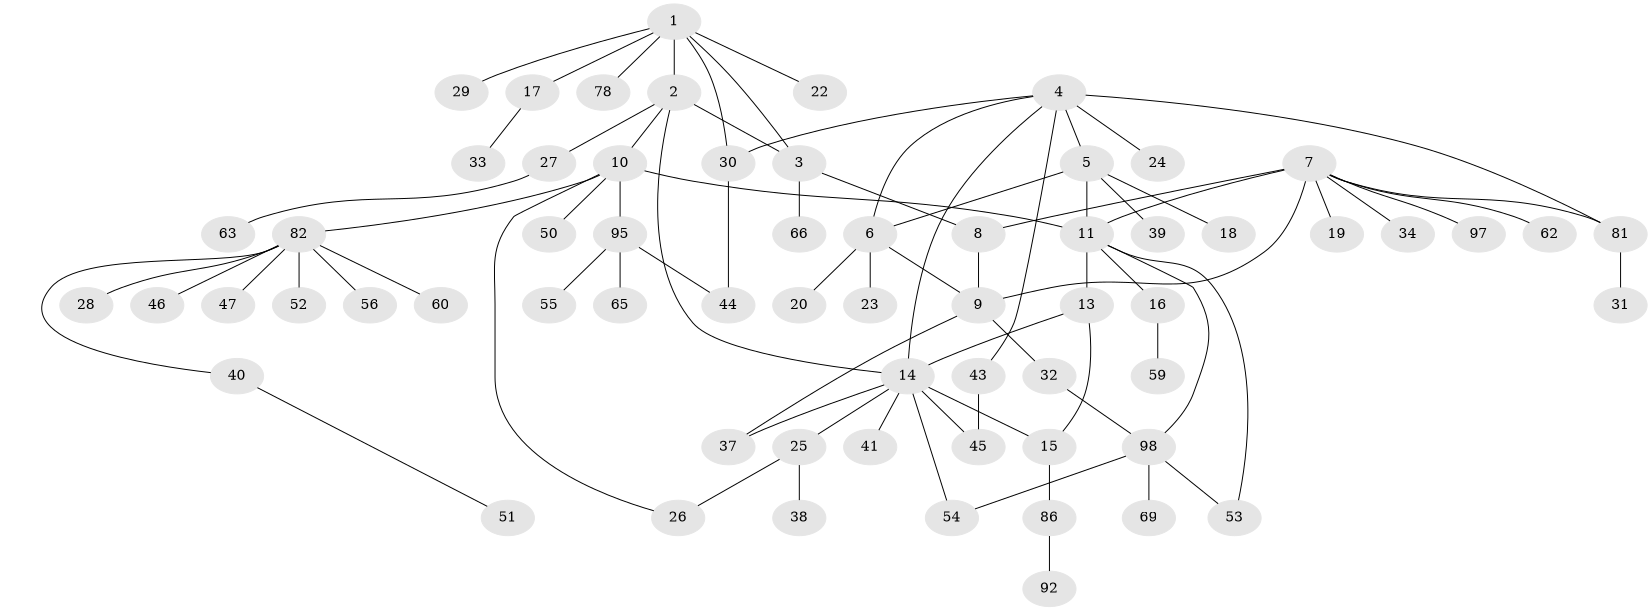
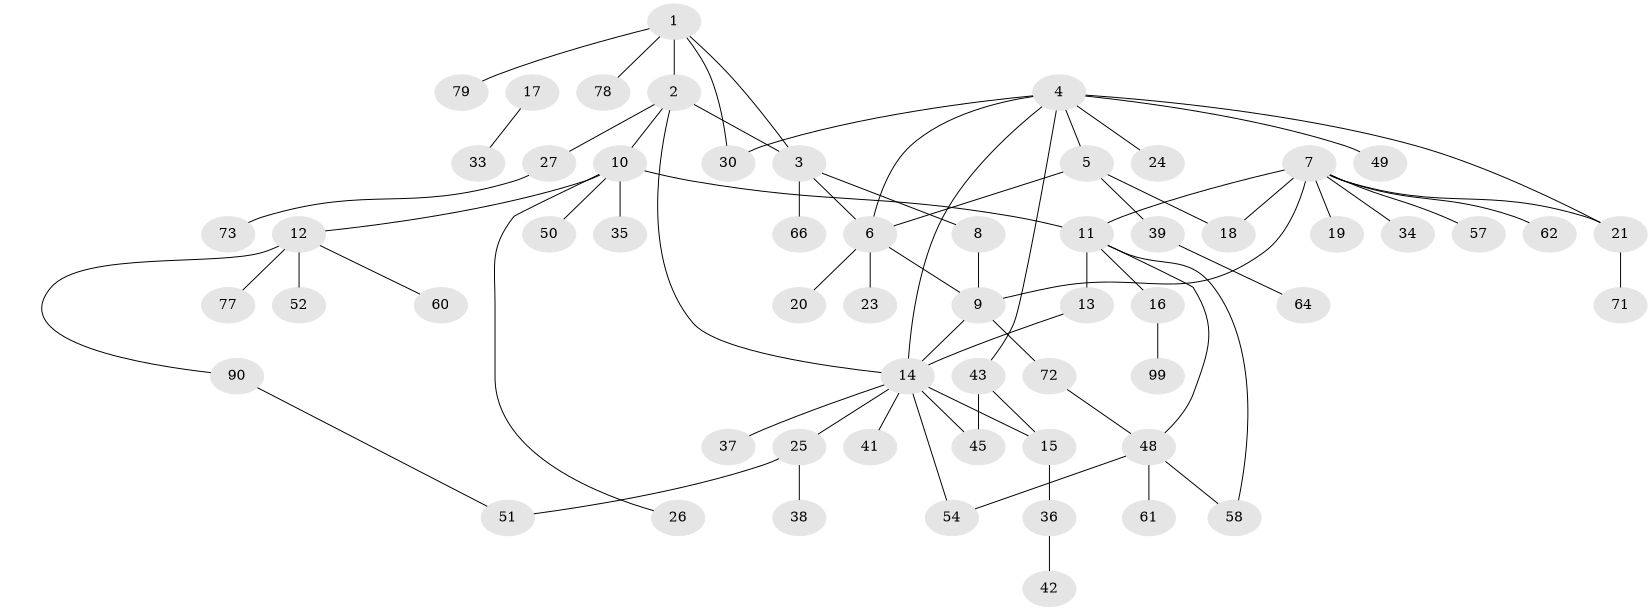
(603, 57) -> none
(462, 93) -> (462, 93)
(820, 93) -> none
none -> (1380, 163)
(1087, 199) -> none
(1136, 199) -> (1269, 199)
none -> (841, 205)
(228, 234) -> (228, 234)
(299, 234) -> (299, 234)
(620, 234) -> (620, 234)
(1479, 234) -> (1479, 234)
(1621, 234) -> (1621, 234)
(86, 305) -> none
(157, 305) -> none
(228, 305) -> (228, 305)
(370, 305) -> none
(549, 305) -> none
(620, 305) -> none
(728, 305) -> none
none -> (1303, 305)
(1621, 305) -> (1621, 305)
(844, 374) -> (943, 341)
(237, 376) -> (237, 376)
(1049, 376) -> (1049, 376)
(1158, 376) -> (1158, 376)
(1088, 380) -> (1014, 412)
(1149, 447) -> (1149, 447)
(739, 483) -> (658, 493)
(1049, 518) -> (1049, 518)
(1149, 518) -> (1149, 518)
(1235, 518) -> (1235, 518)
(1049, 589) -> (1049, 589)
